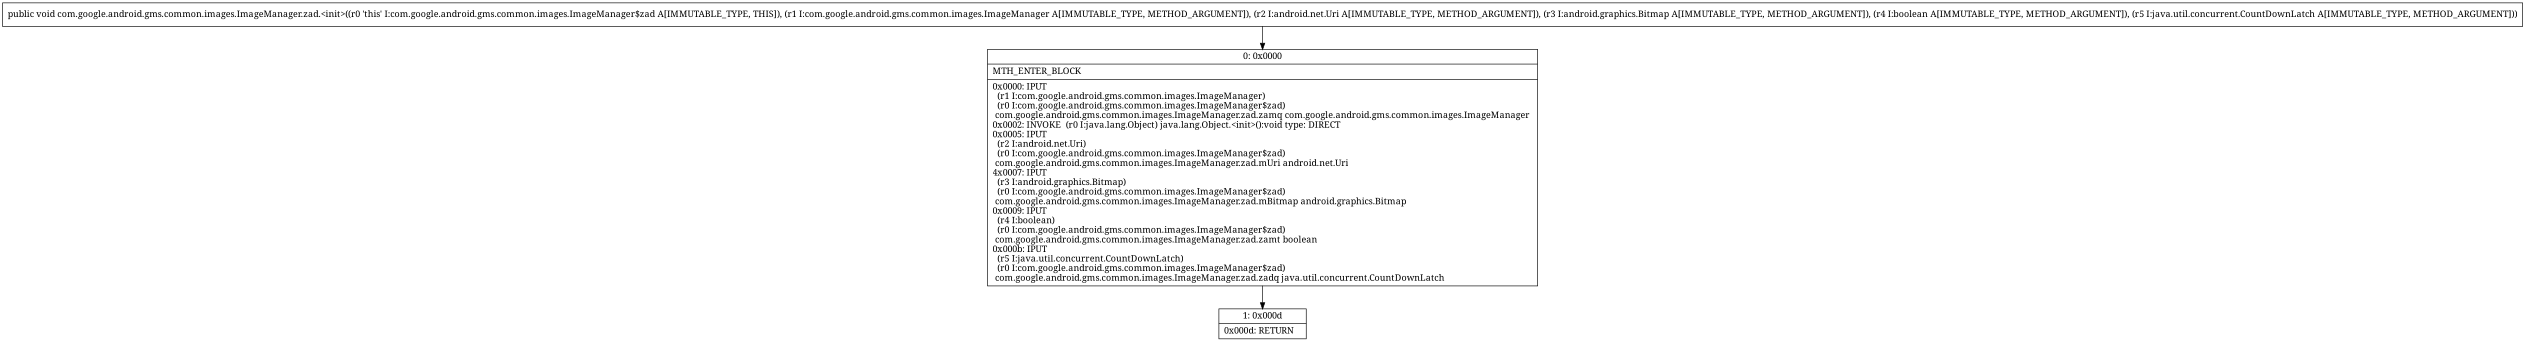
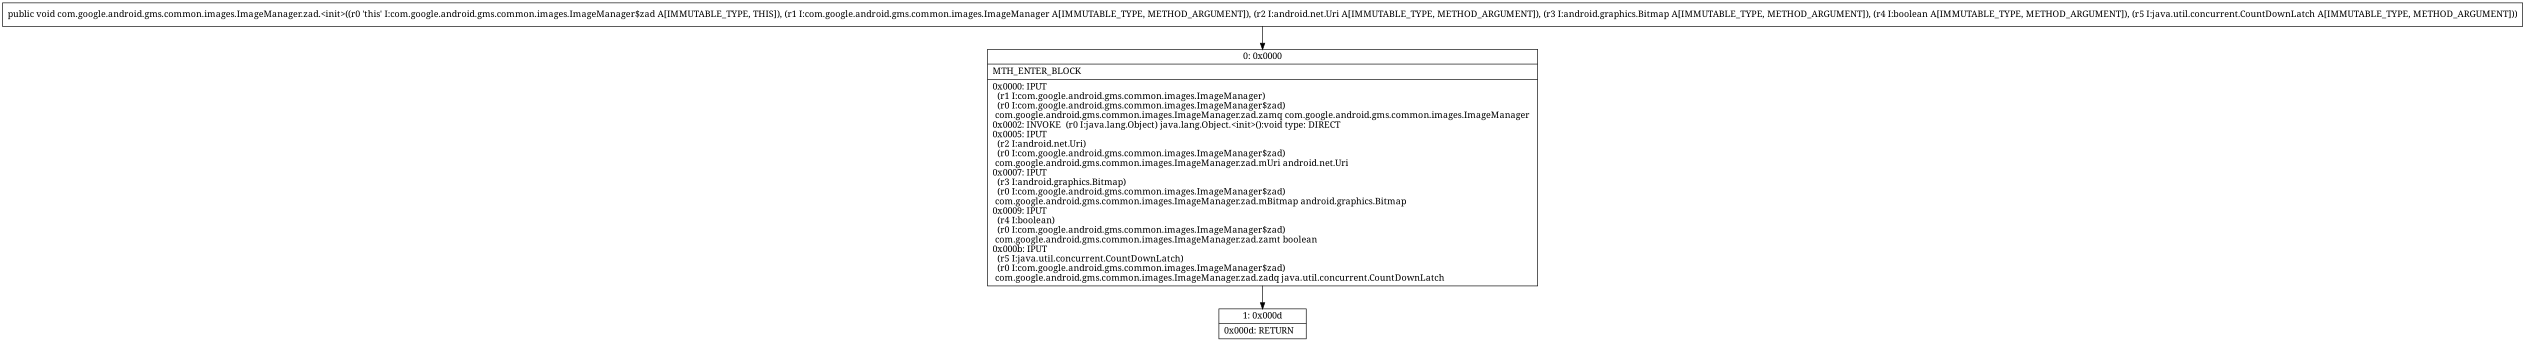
(1022, 173) -> (1022, 173)
